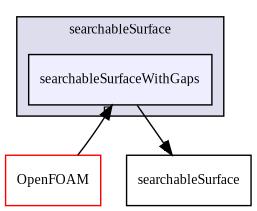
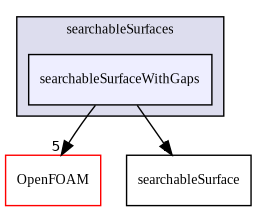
(120, 30) -> (120, 30)
(92, 137) -> (81, 125)
